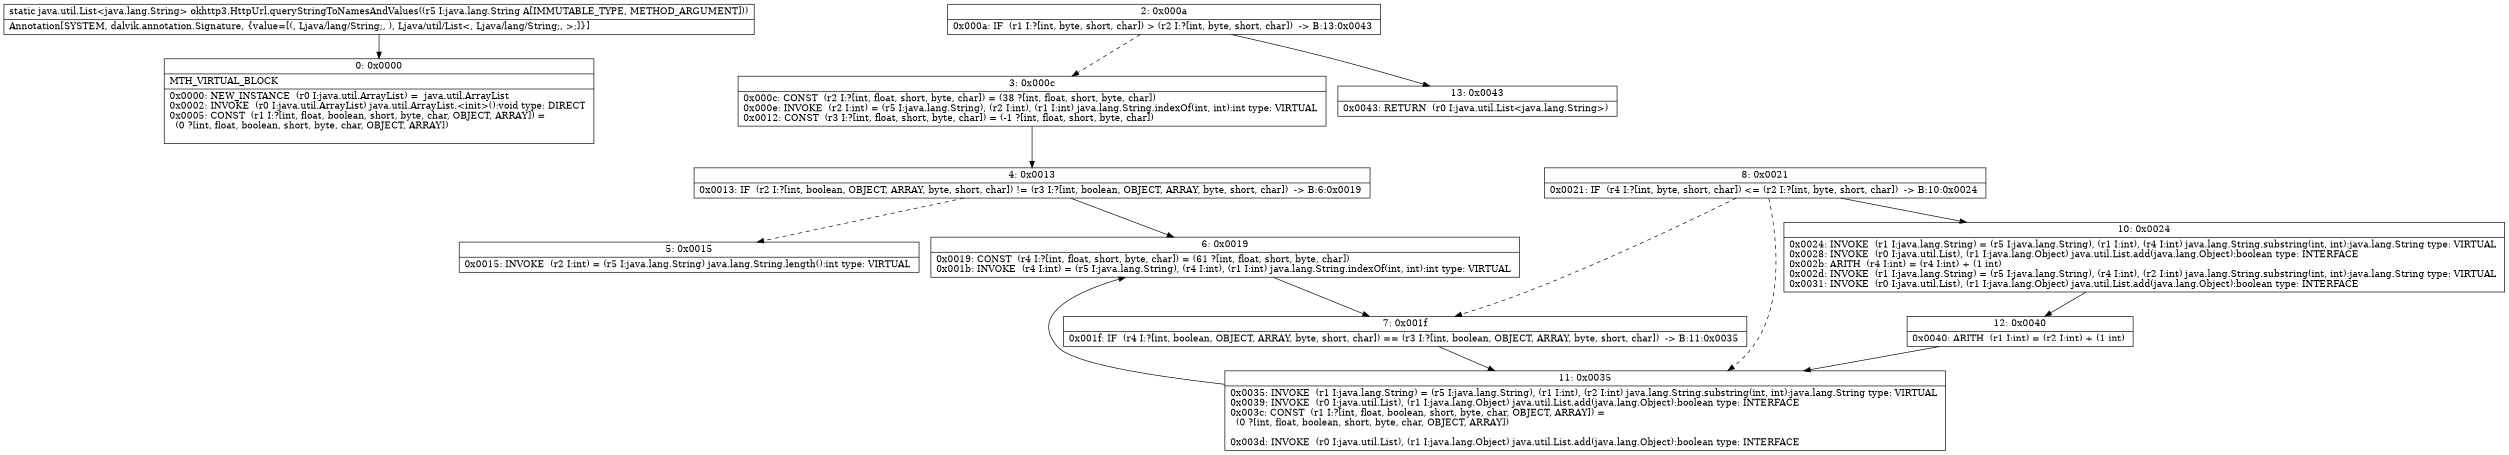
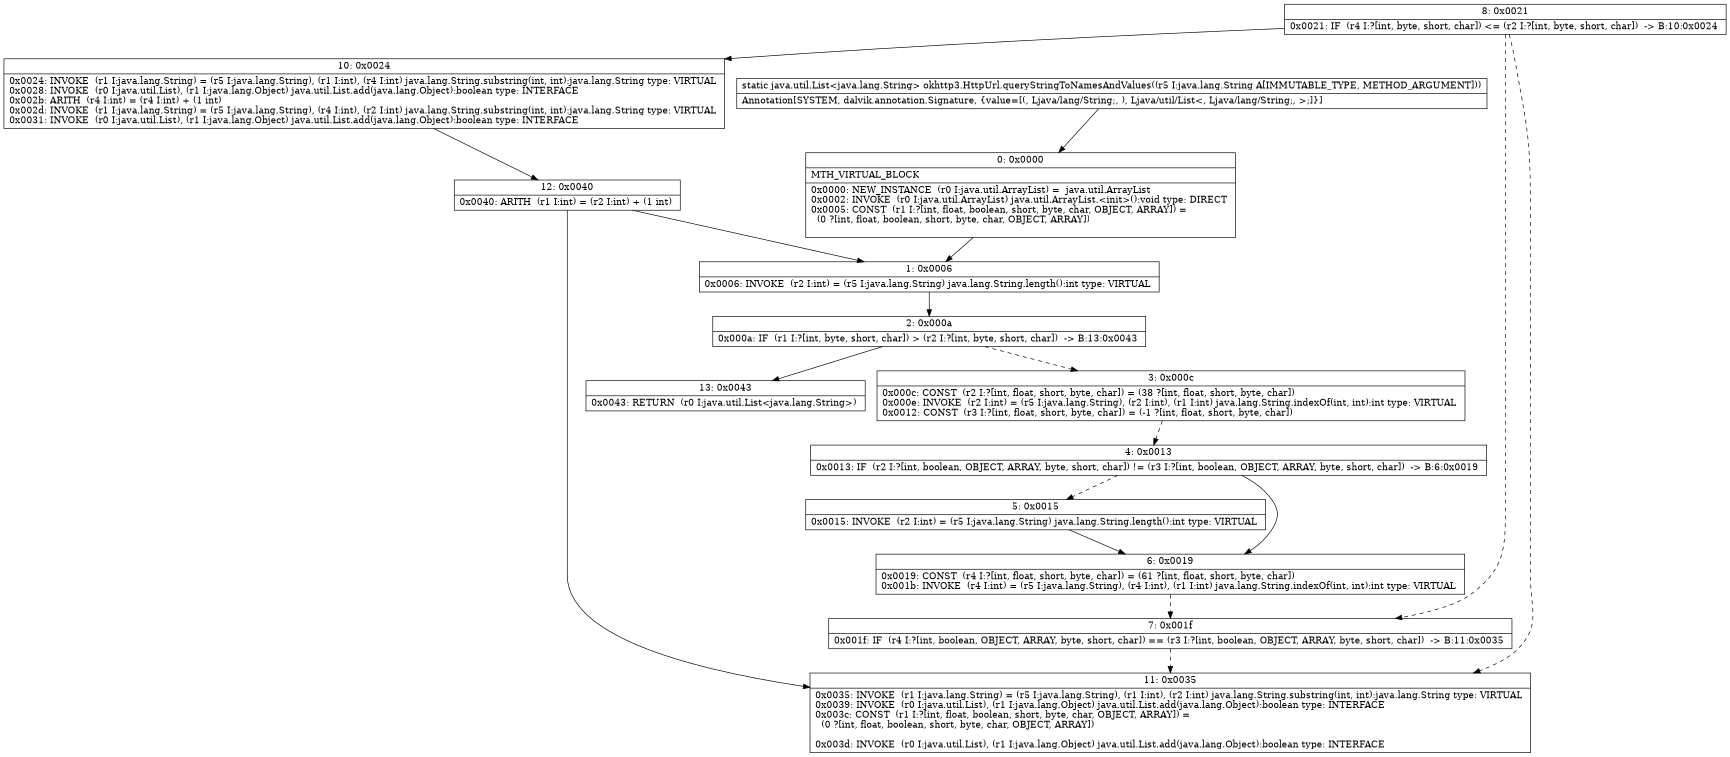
(1032, 144) -> (1159, 430)
none -> (929, 277)
(1318, 296) -> (1170, 603)
(1464, 357) -> (1170, 658)
(1085, 360) -> (1094, 541)
